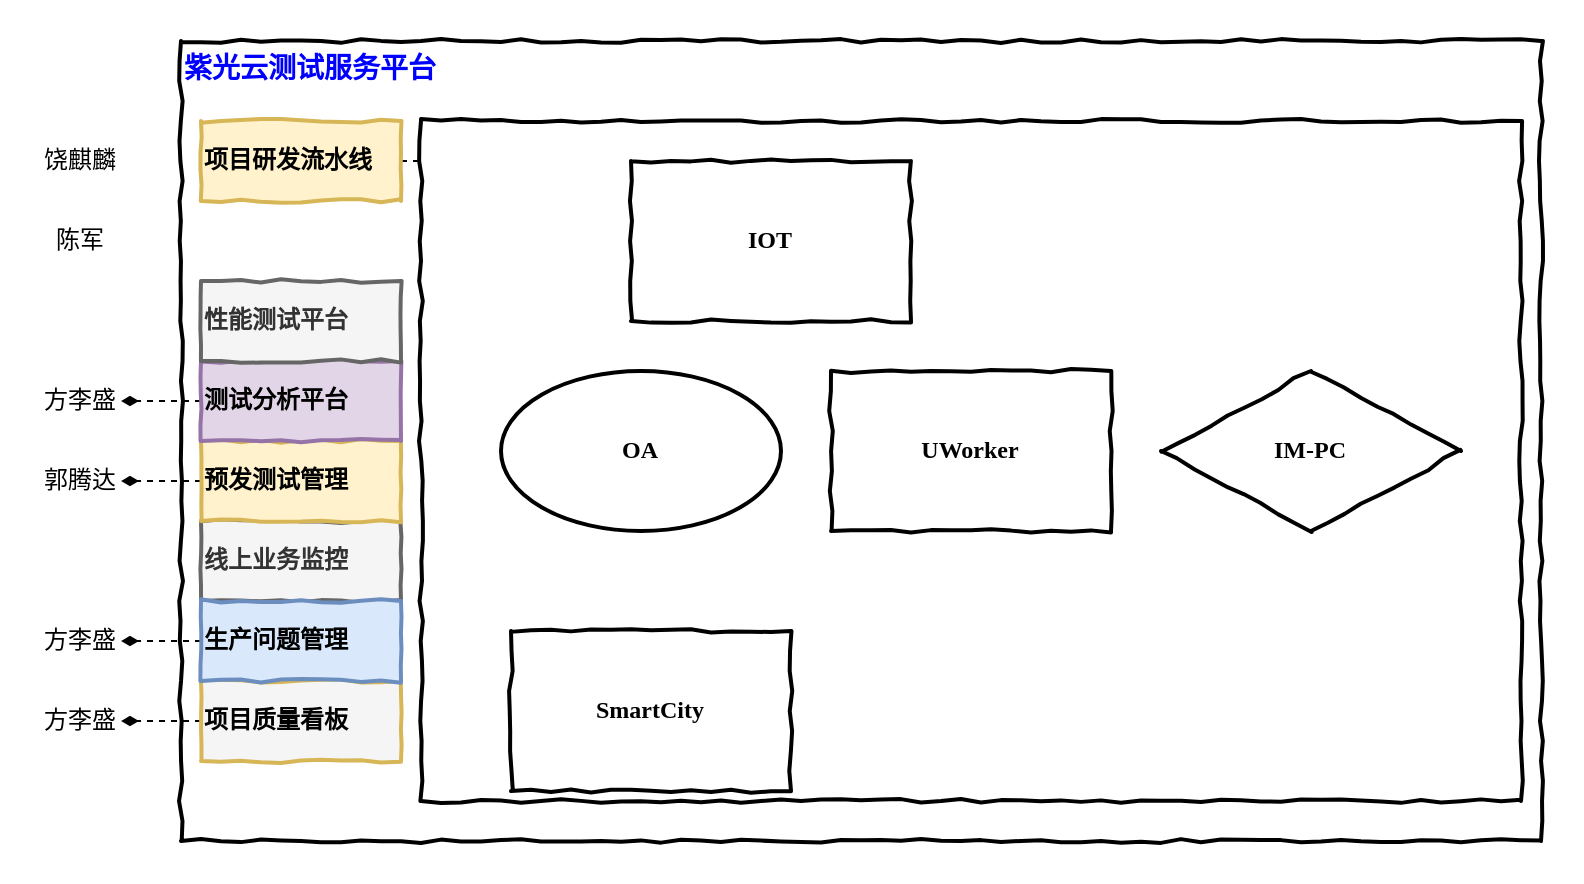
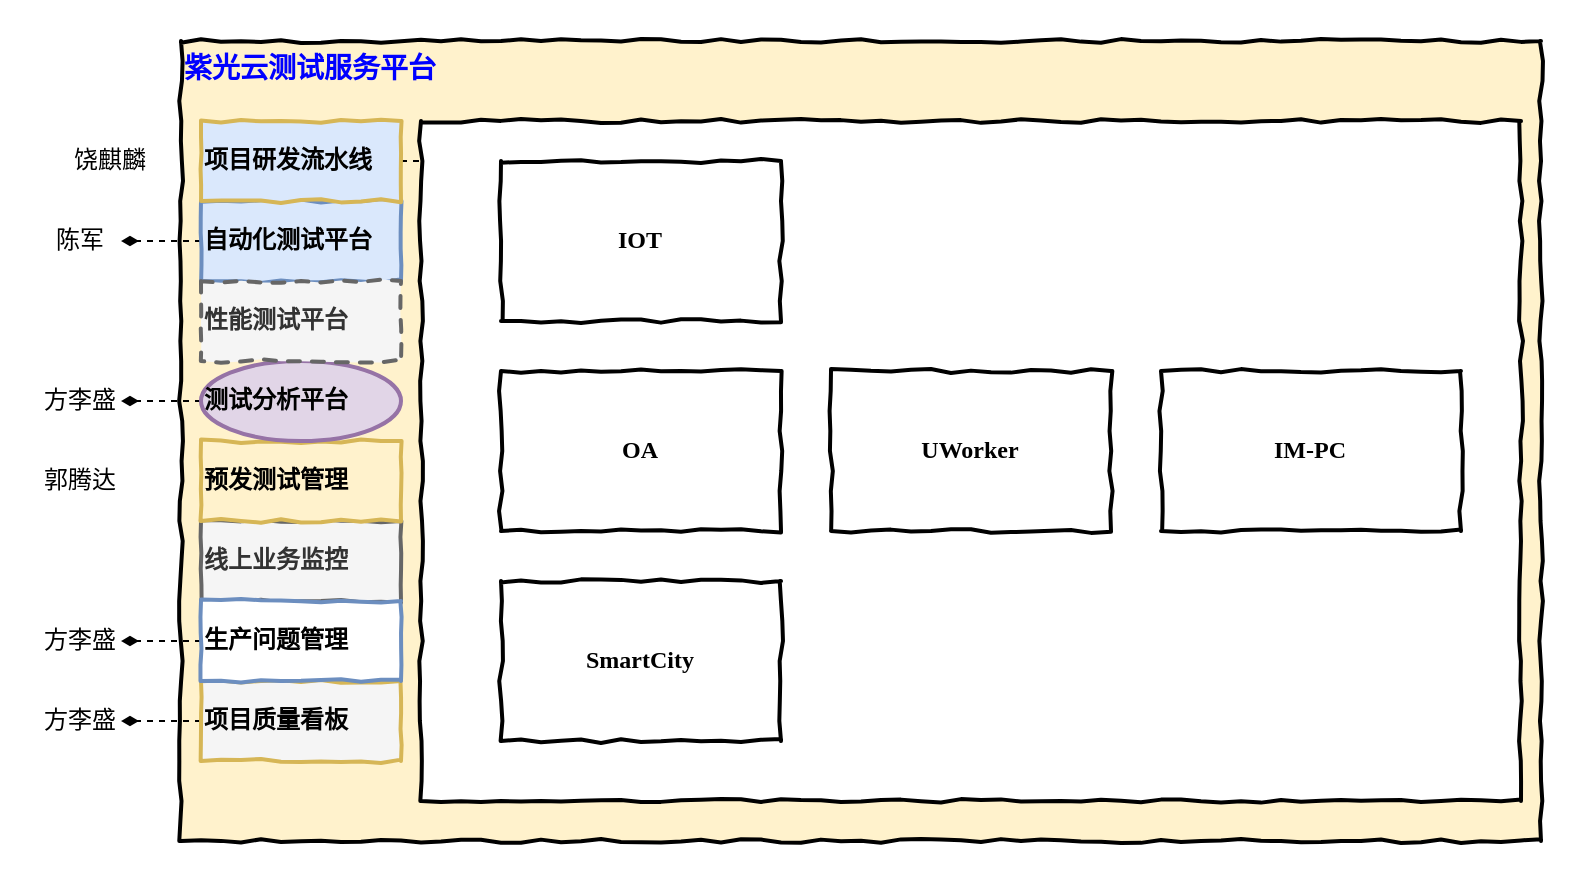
(293, 69) -> (293, 69)
(81, 161) -> (111, 161)
(301, 161) -> (301, 161)
none -> (169, 241)
none -> (301, 241)
(771, 241) -> (641, 241)
(301, 321) -> (301, 321)
(301, 401) -> (301, 401)
(641, 451) -> (641, 451)
(1311, 451) -> (1311, 451)
(169, 481) -> none
(301, 641) -> (301, 641)
(651, 711) -> (641, 661)
